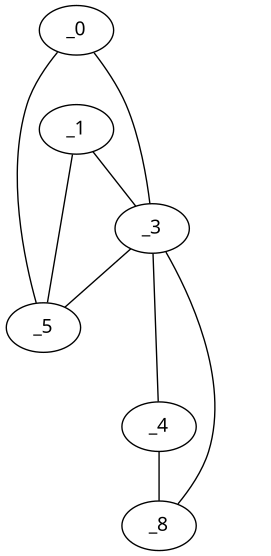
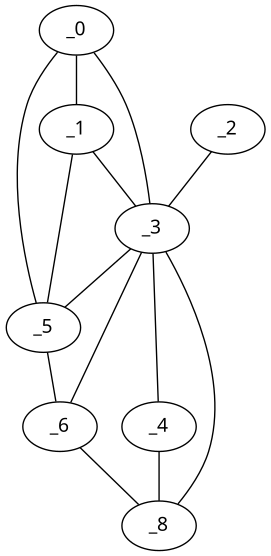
none -> (76, 80)
none -> (228, 129)
none -> (60, 427)
